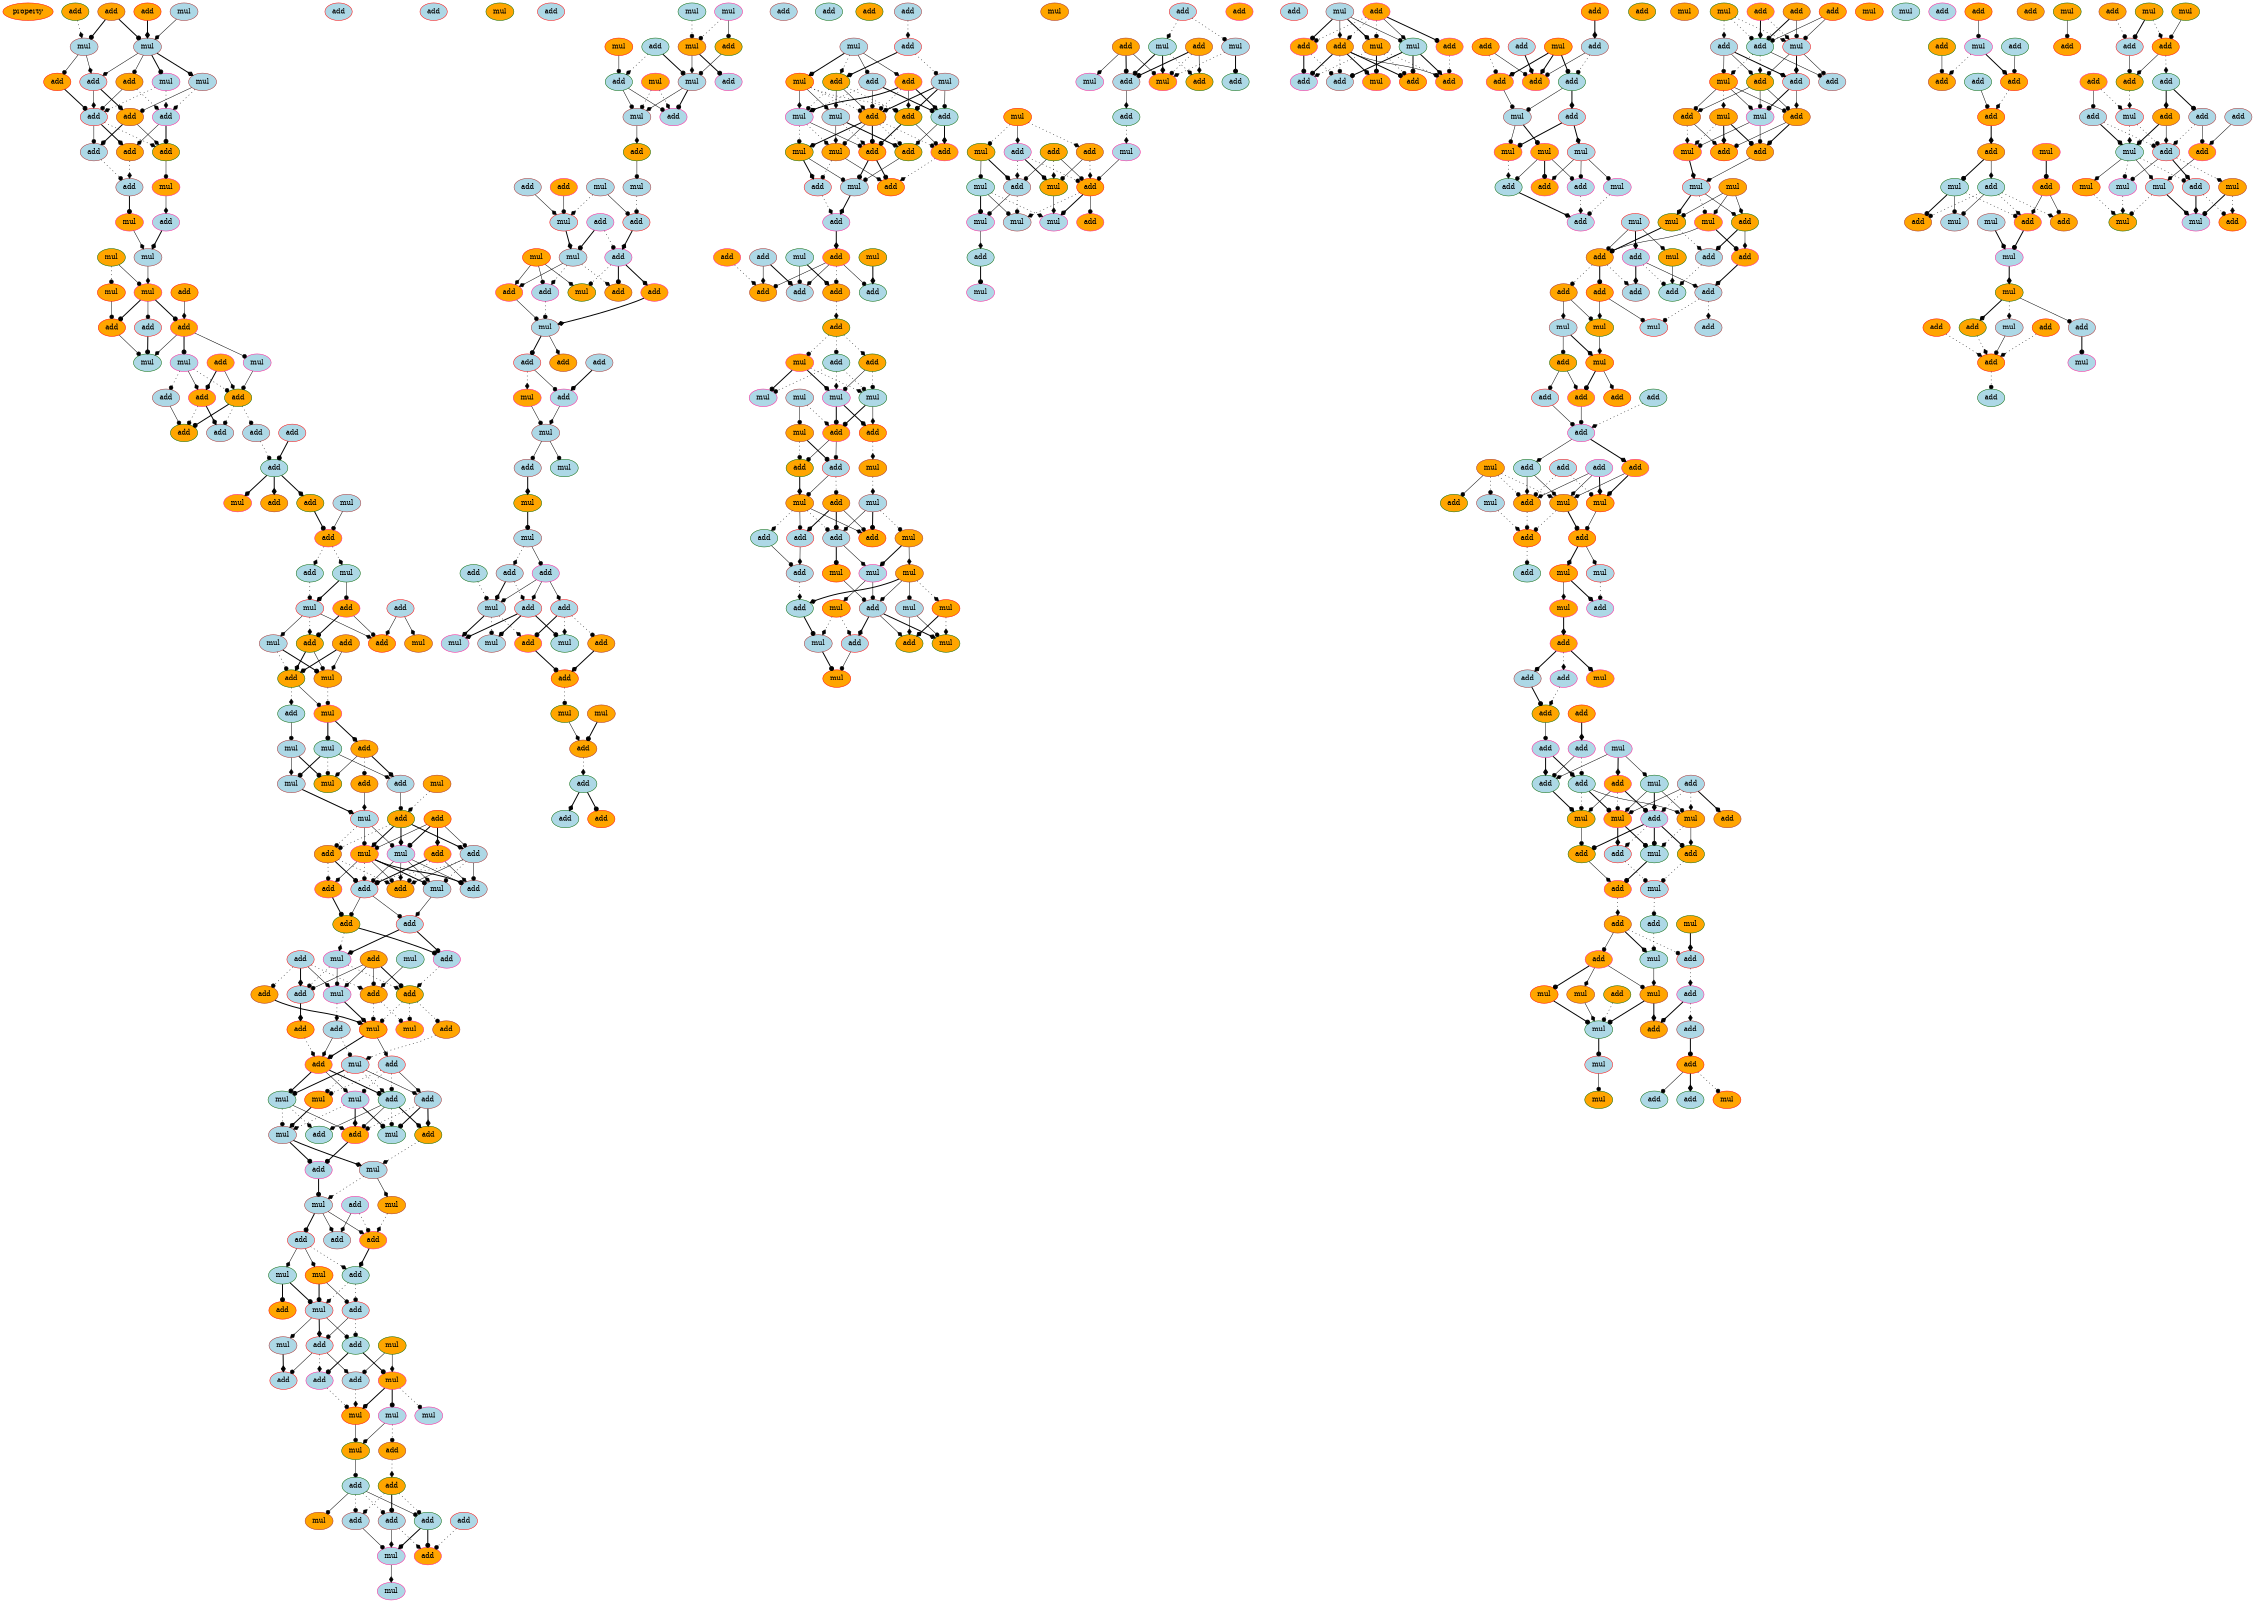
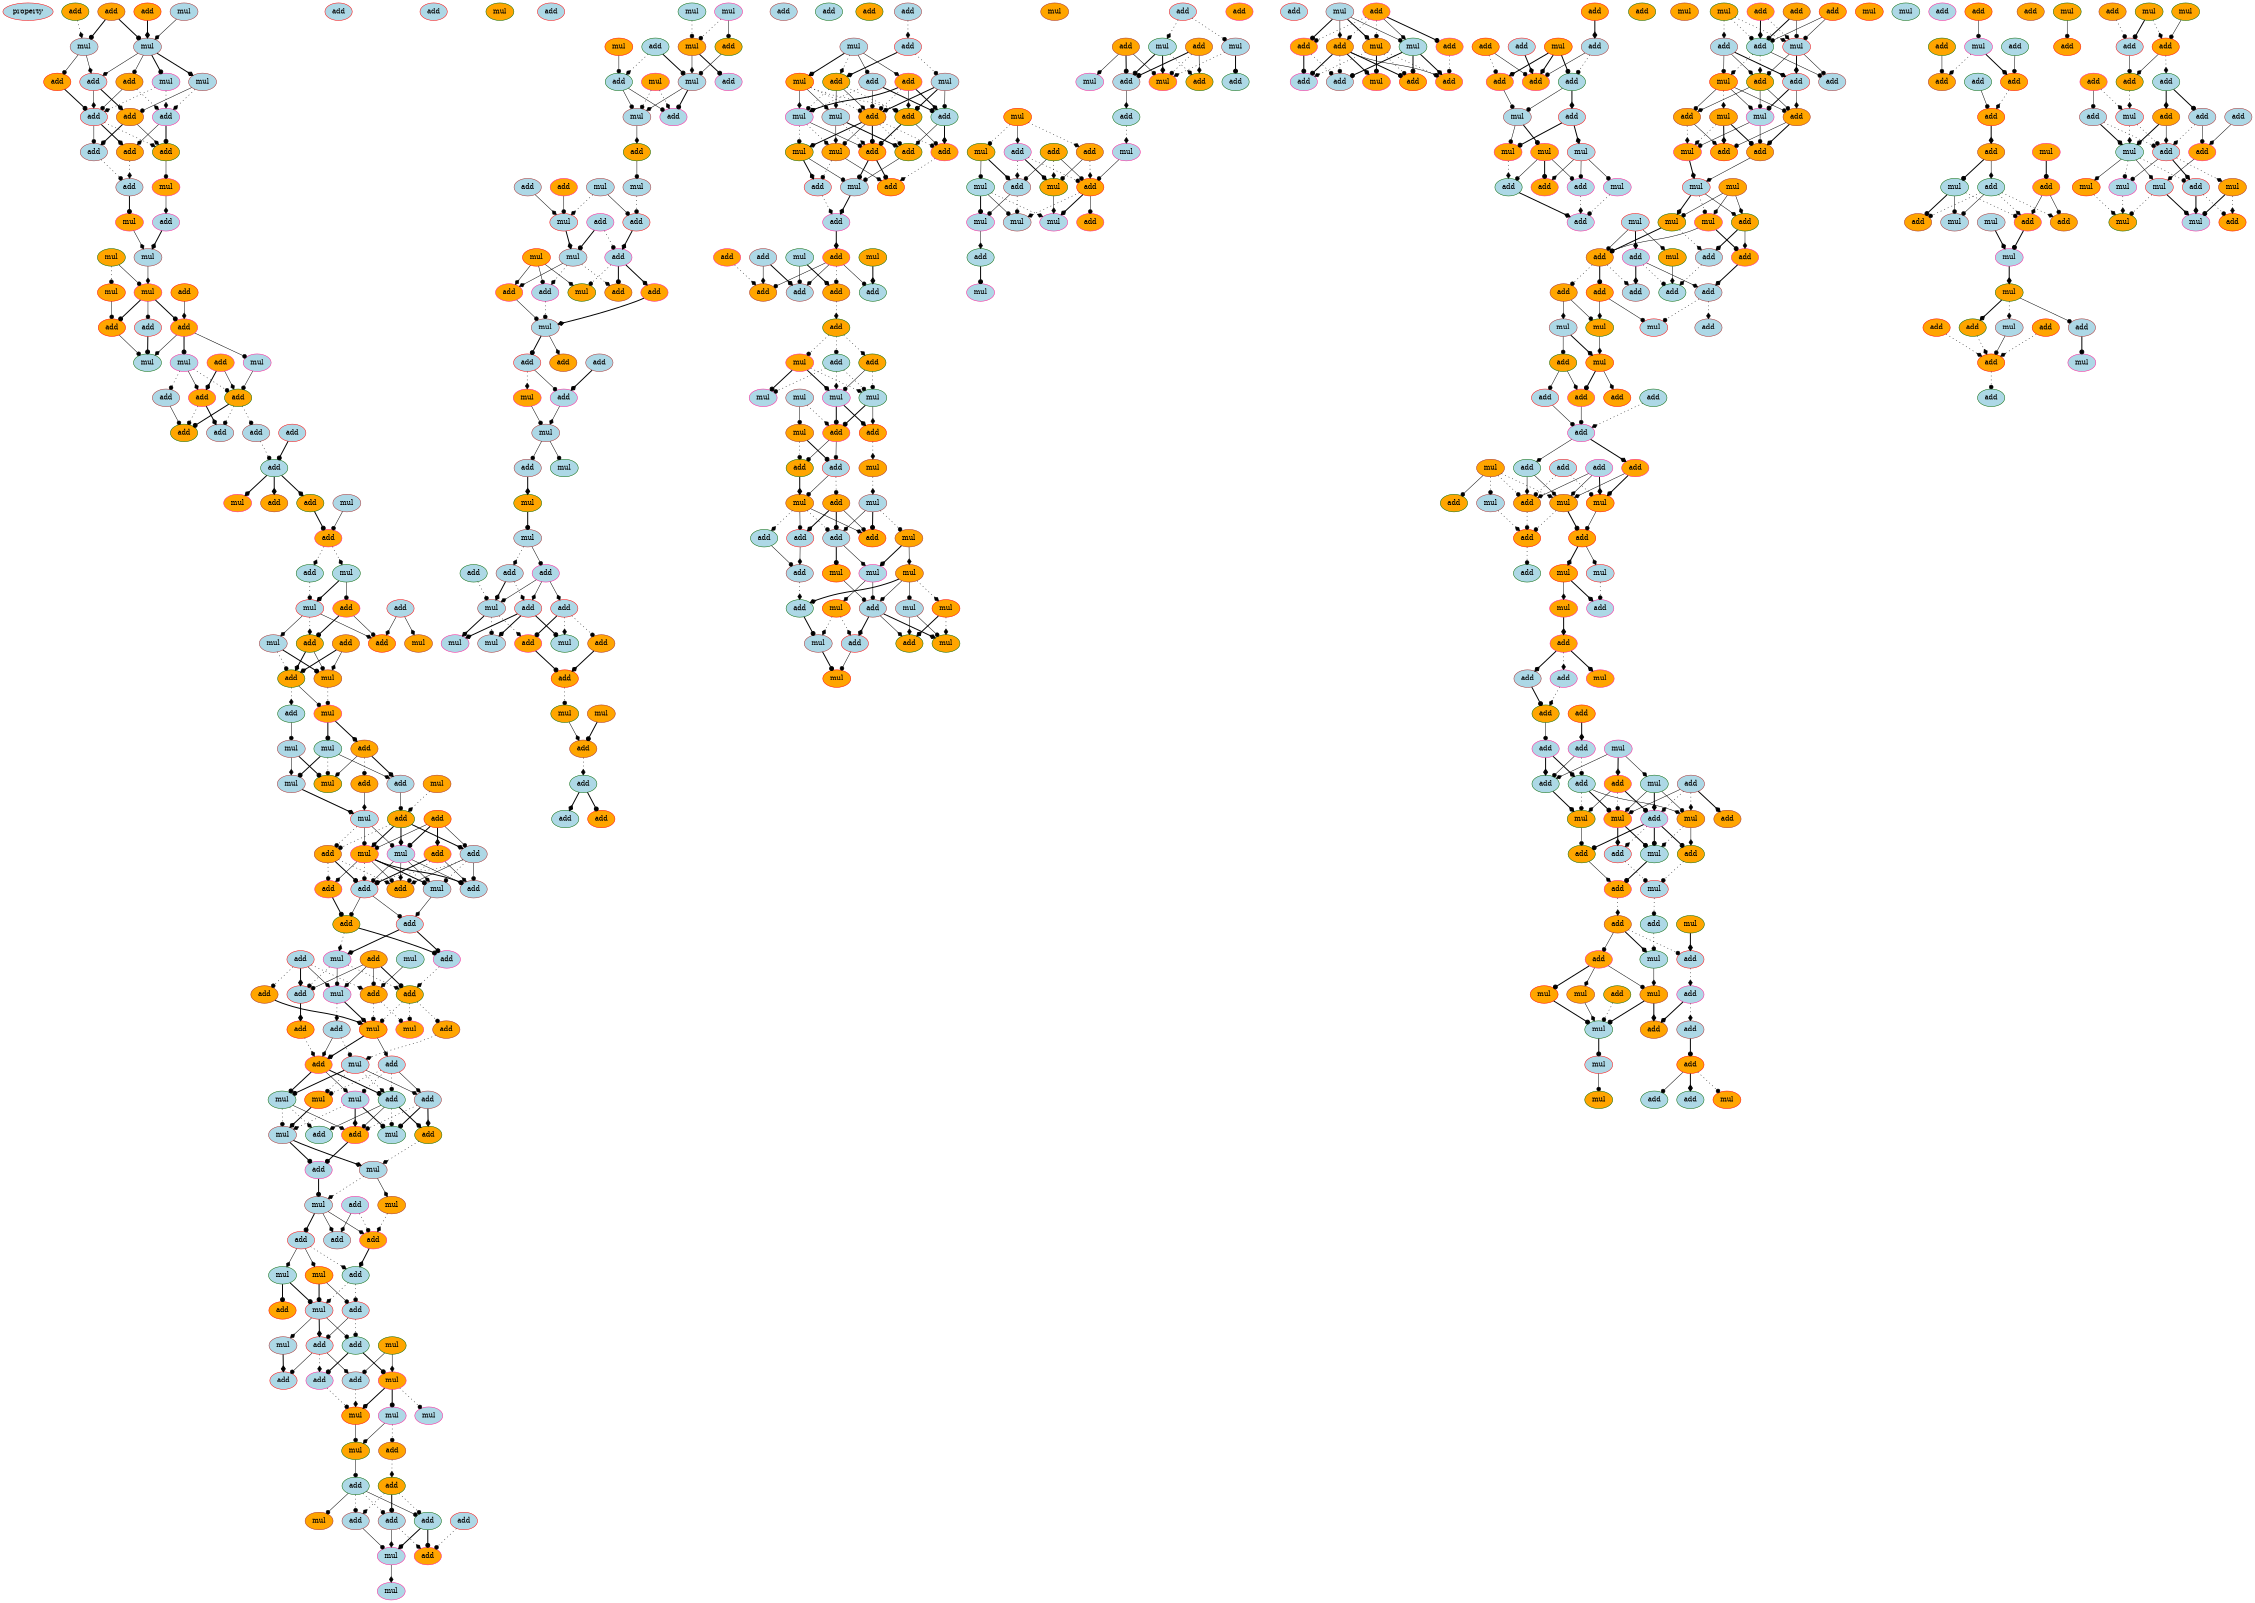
(28, 12) -> (28, 12)
